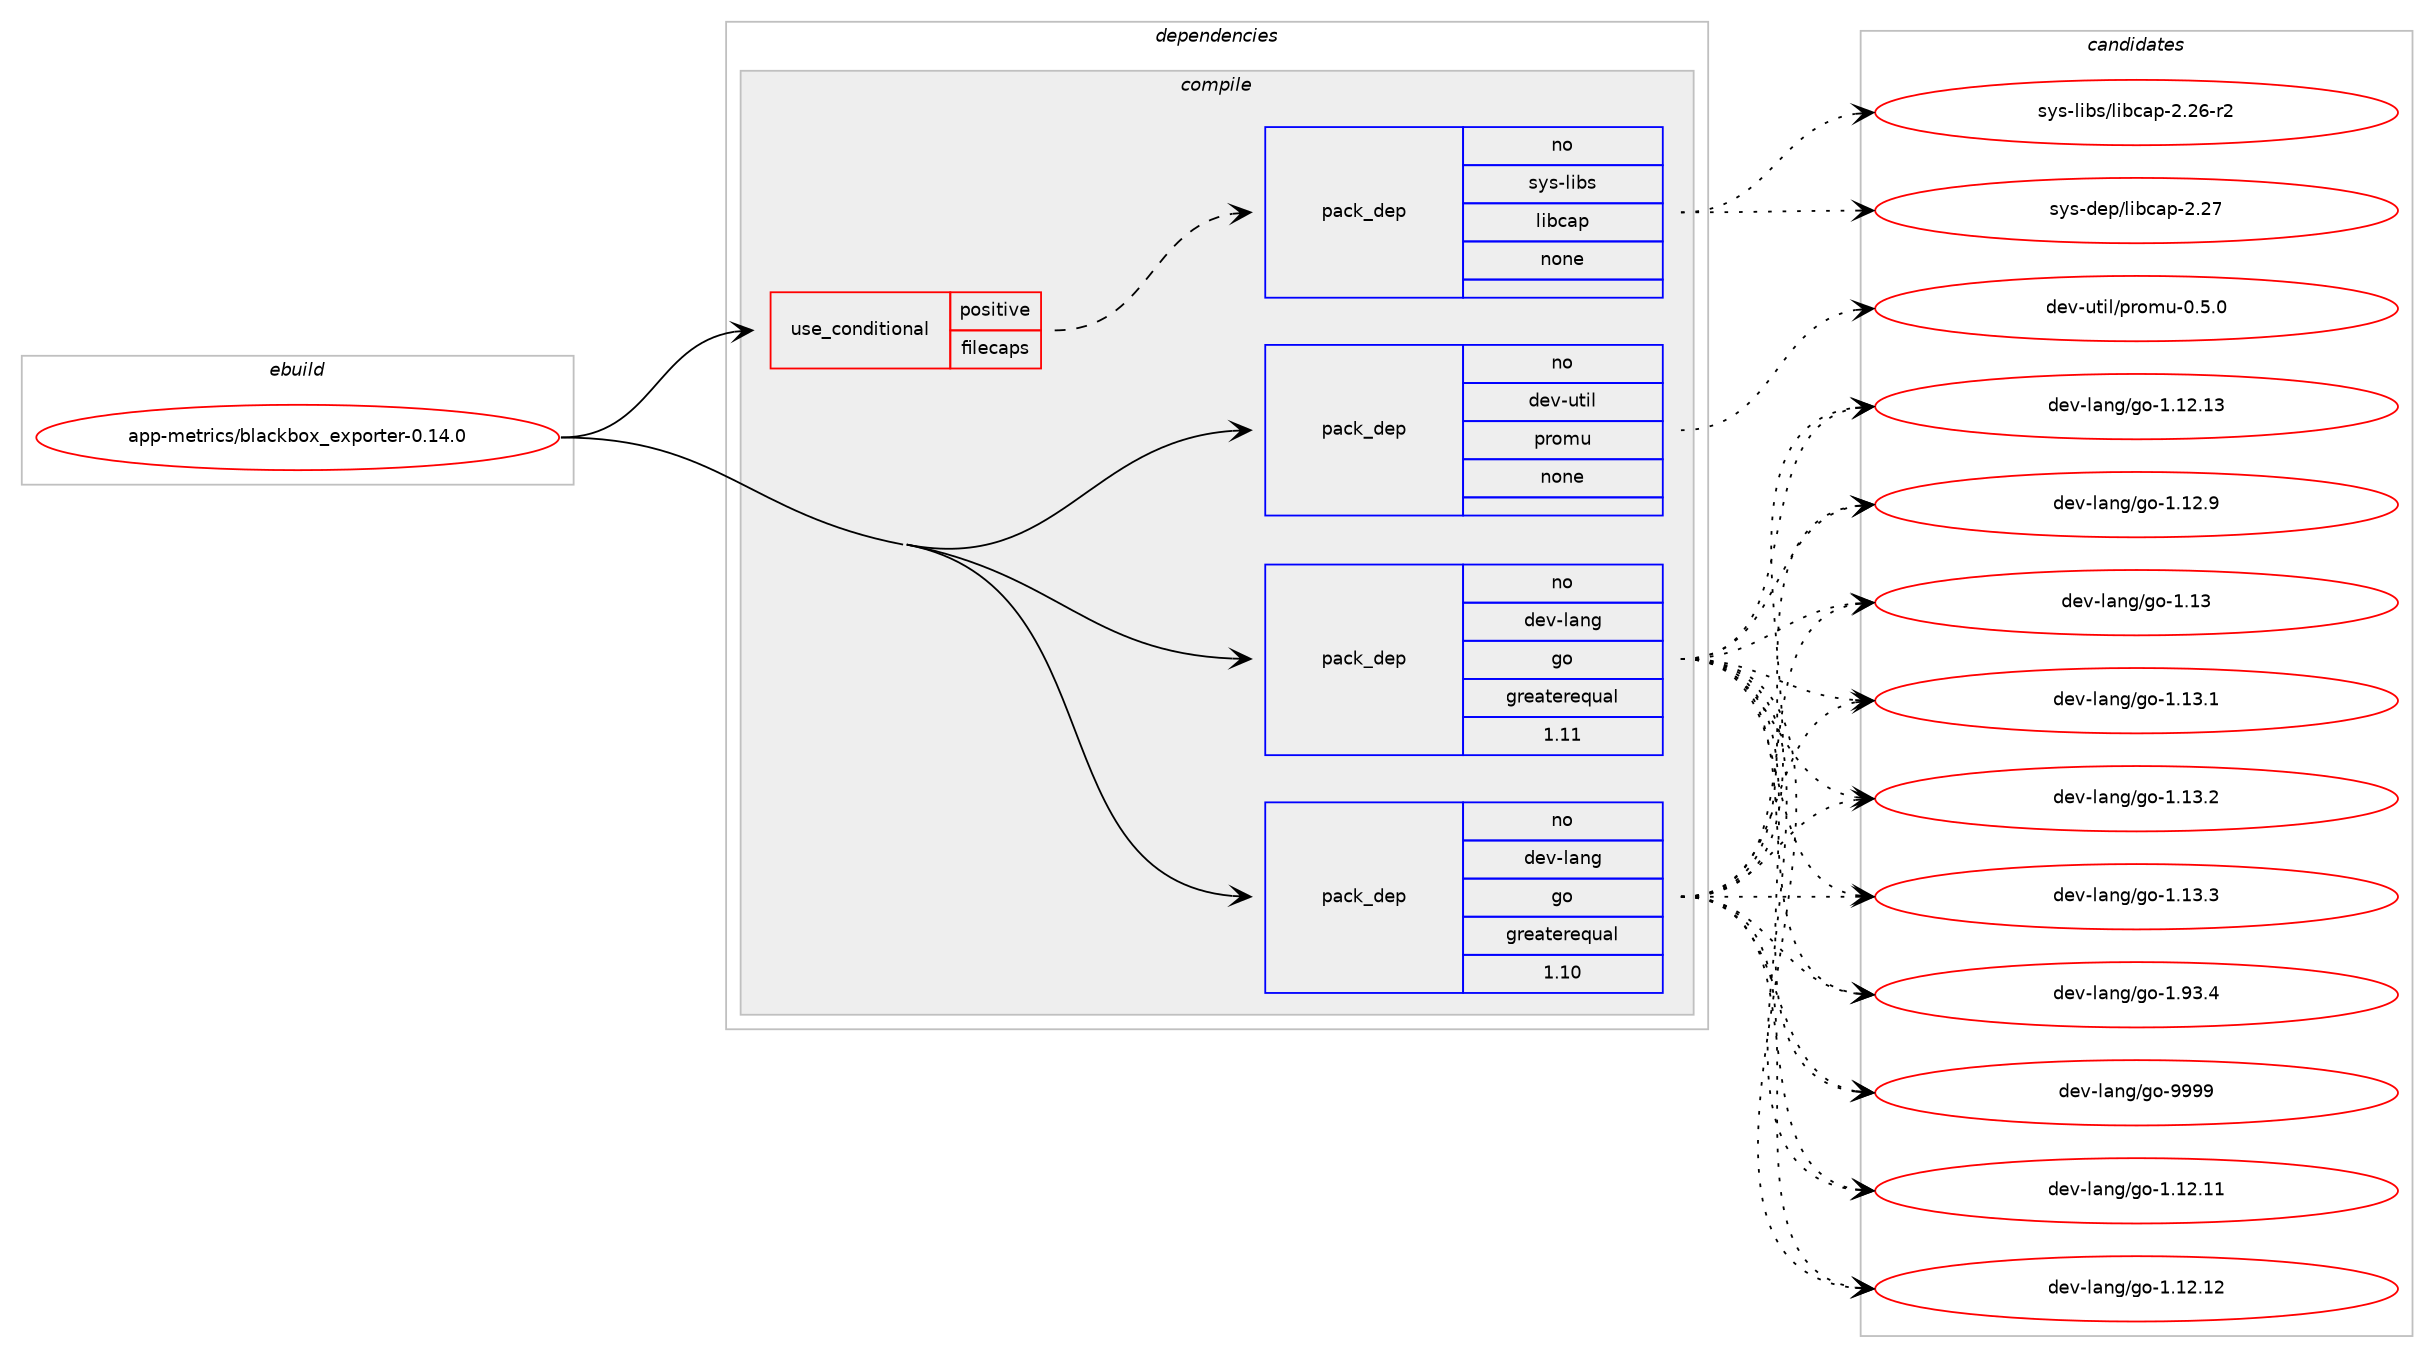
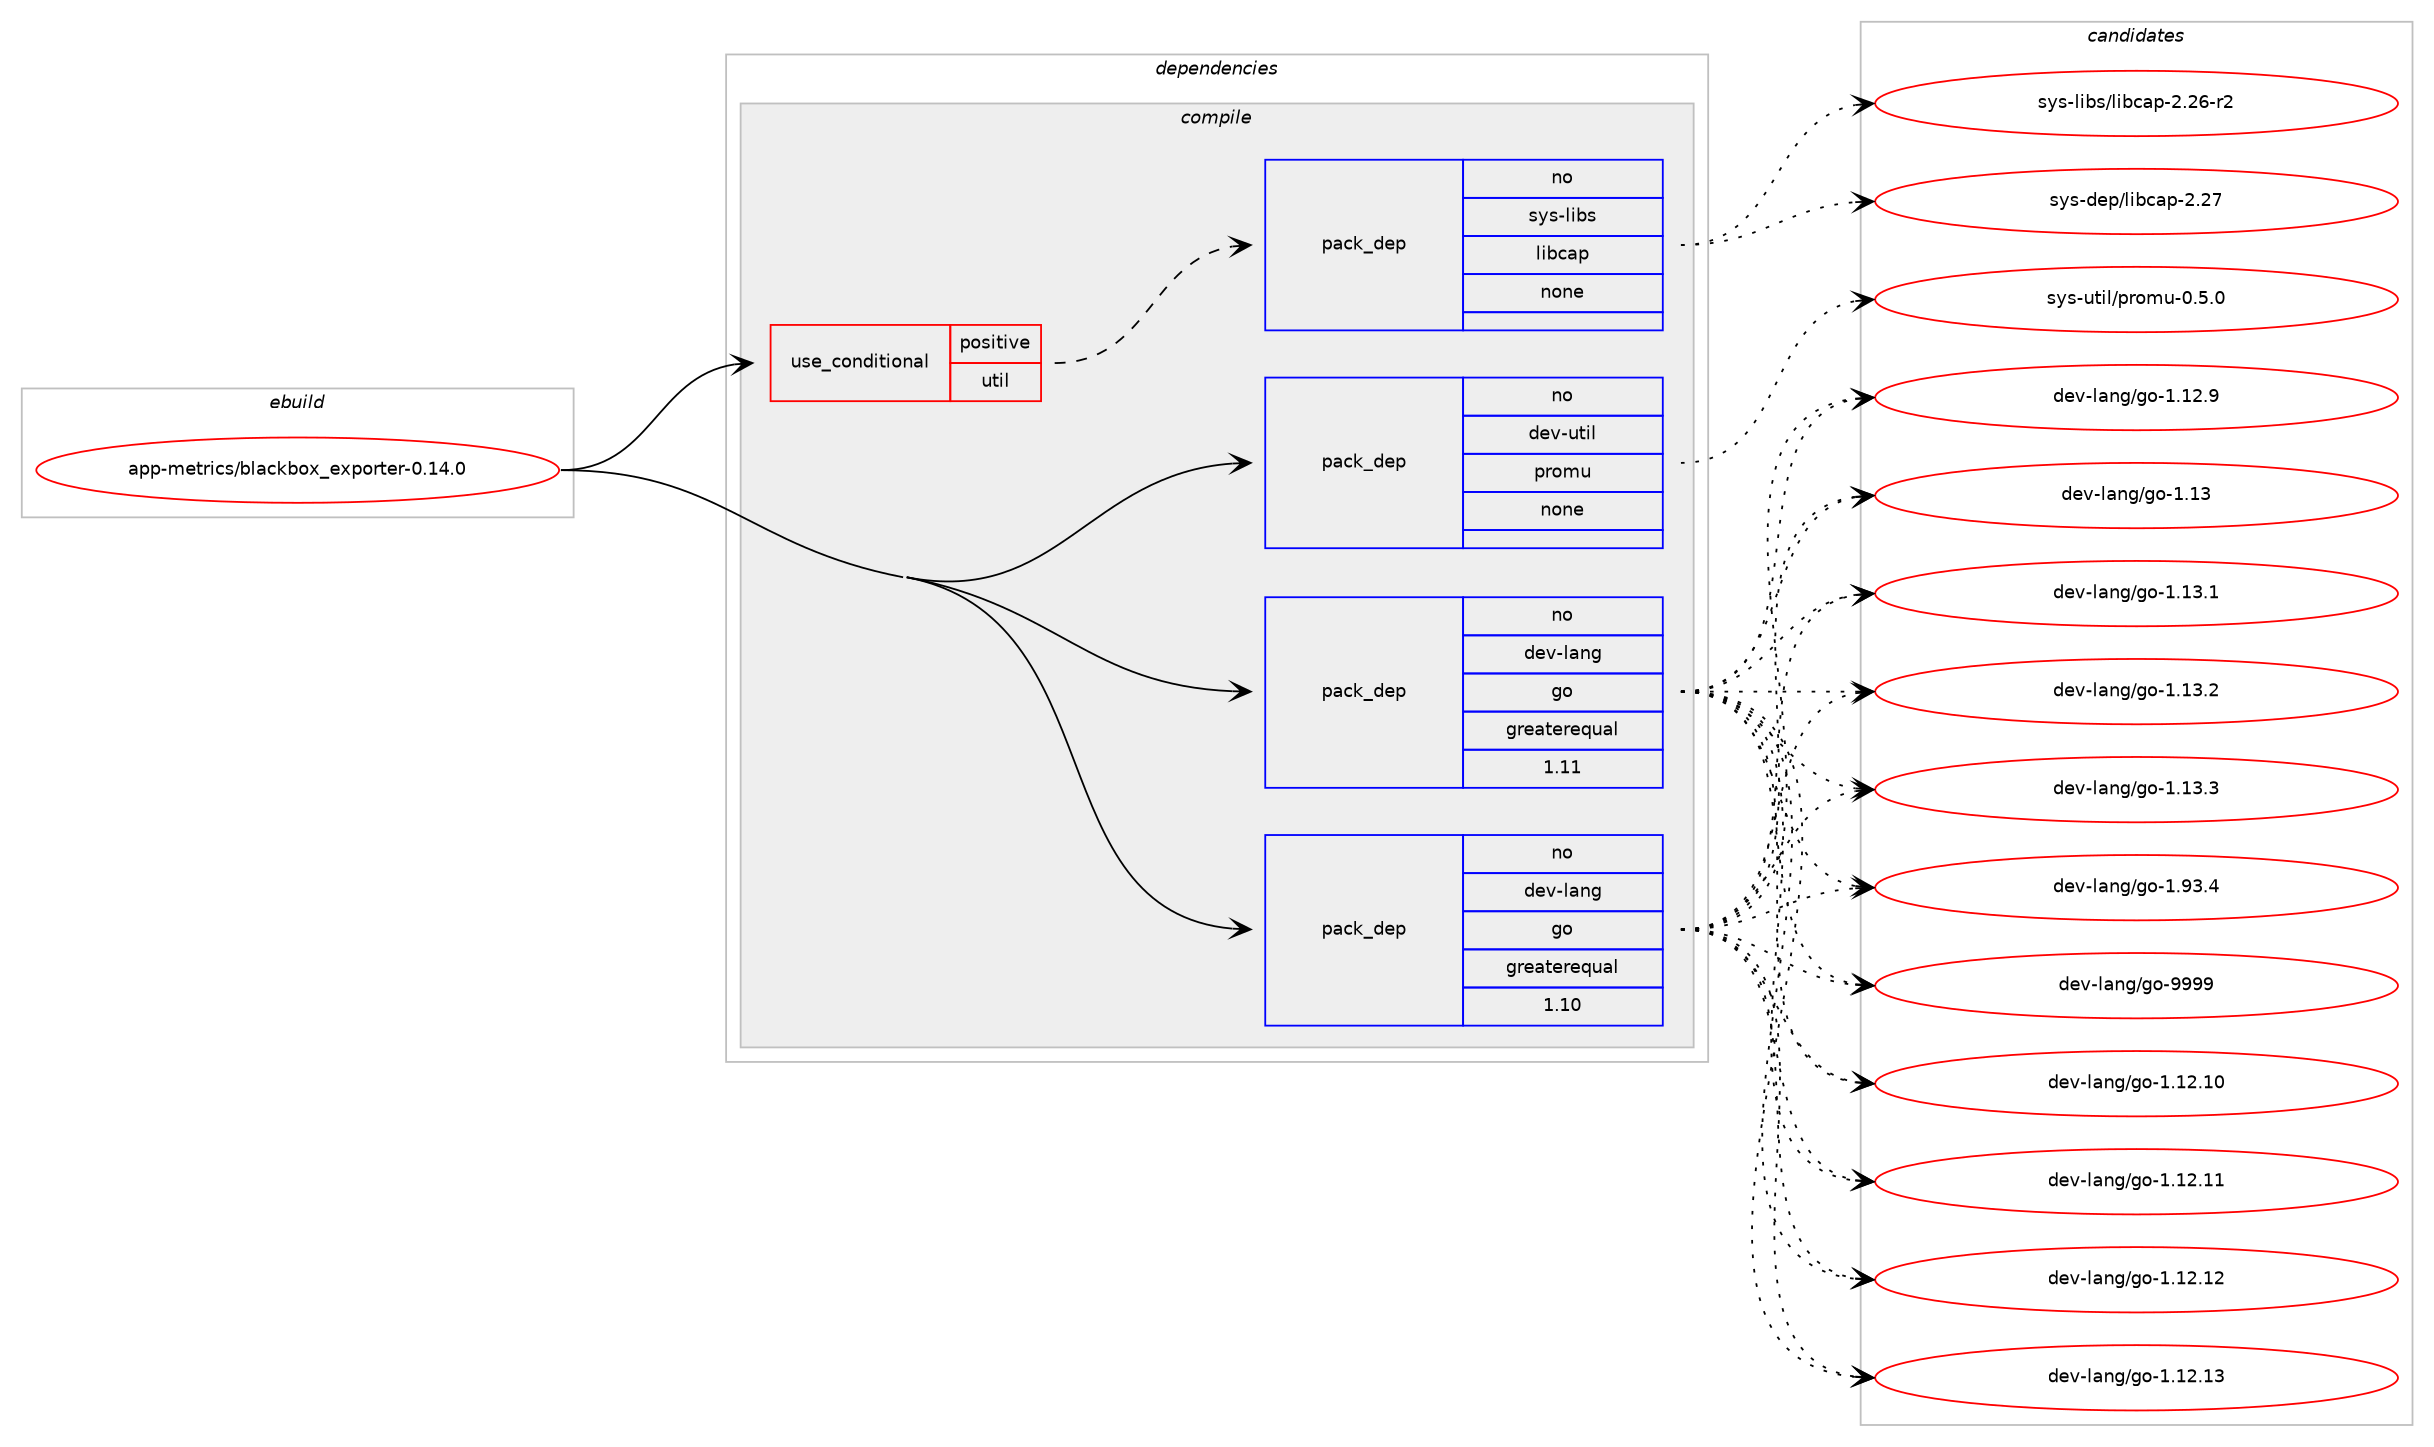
(2137, 309) -> (2137, 300)
(996, 349) -> (996, 381)
none -> (2137, 1084)
